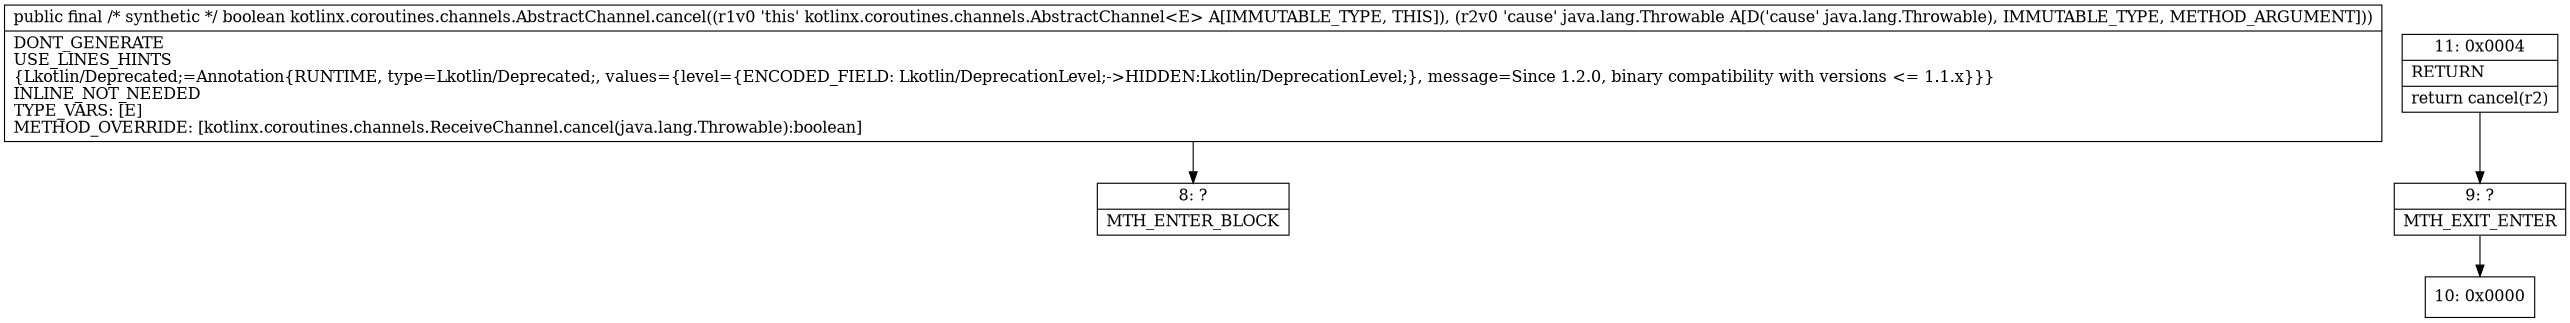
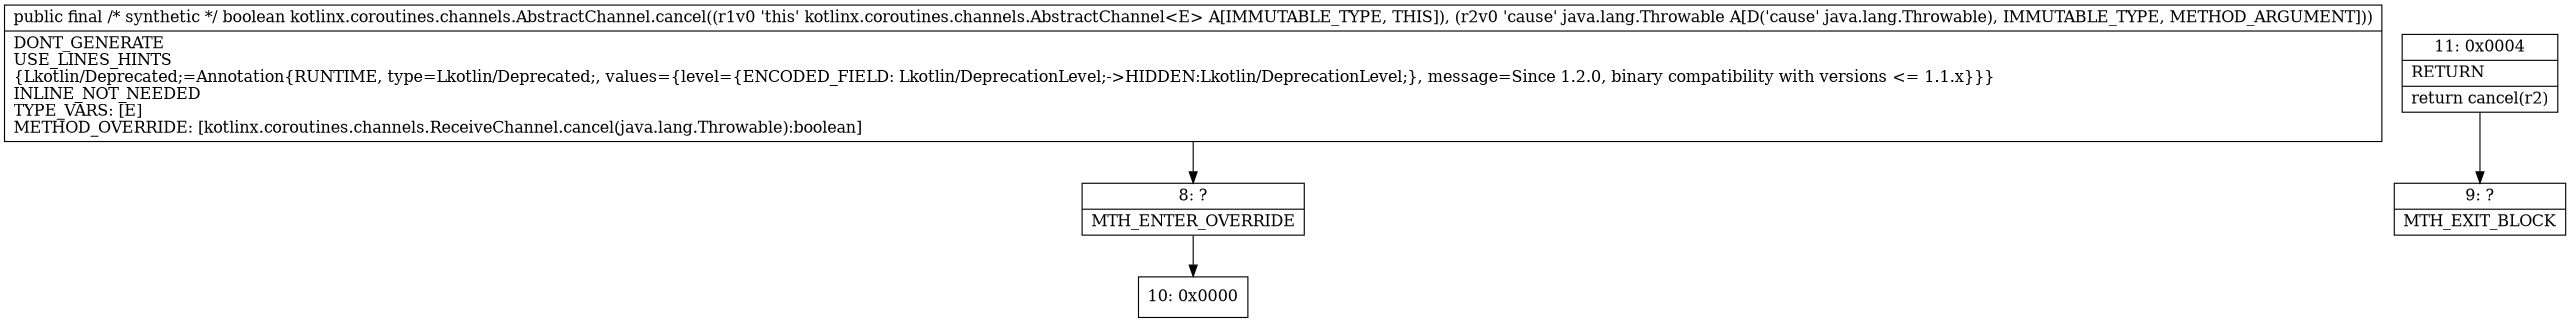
(1193, 222) -> (1193, 222)
(2480, 222) -> (2480, 222)
(2480, 250) -> (1193, 250)
